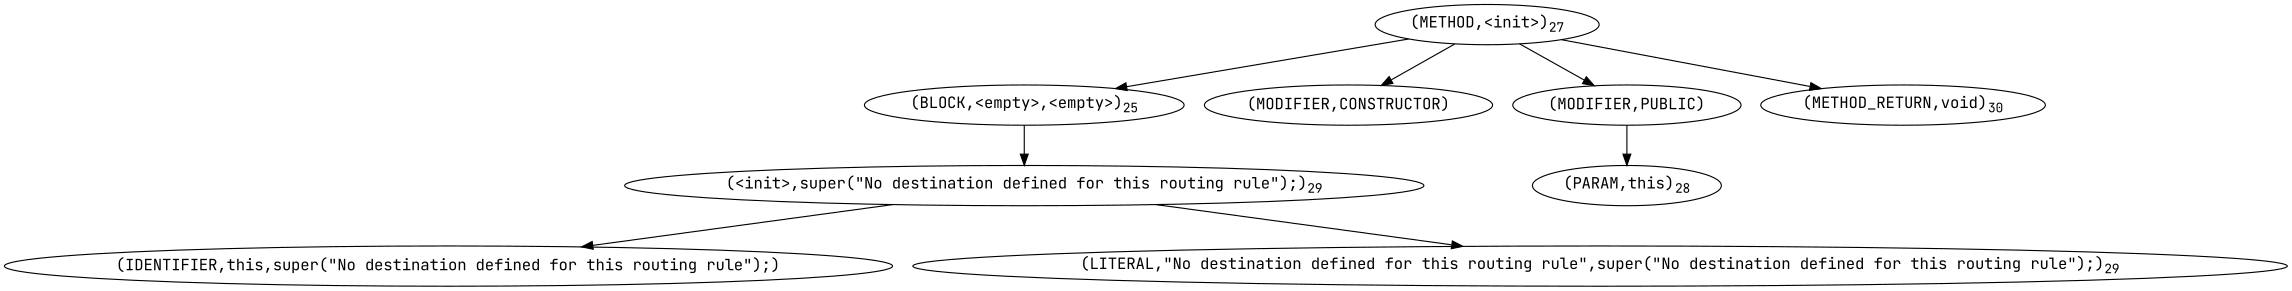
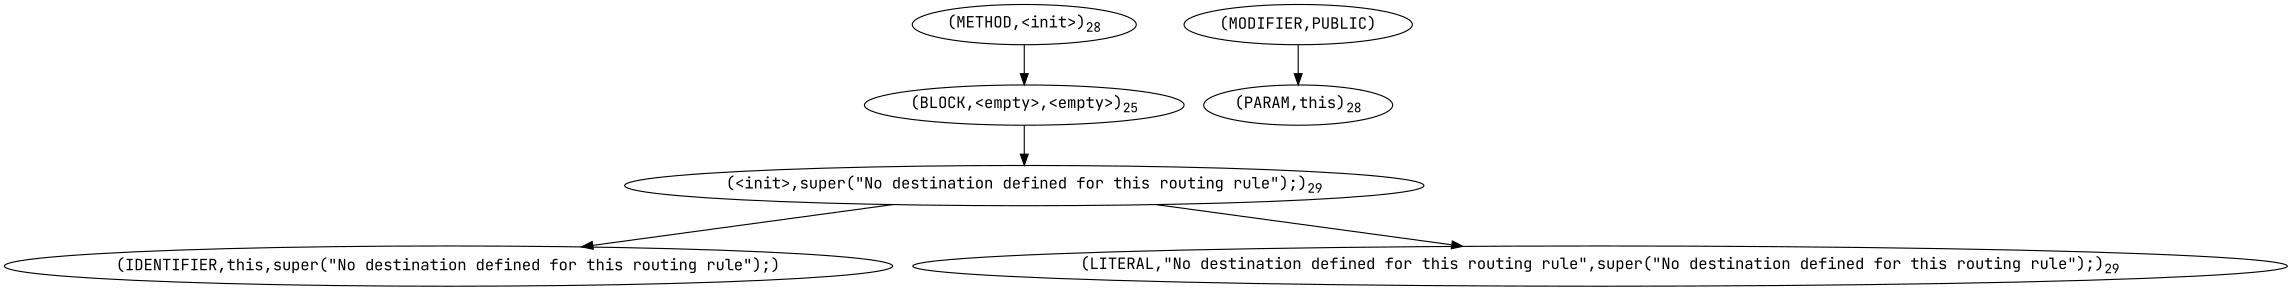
(1556, 23) -> (1094, 23)
(1552, 62) -> none
(1348, 105) -> none
(1903, 105) -> none
